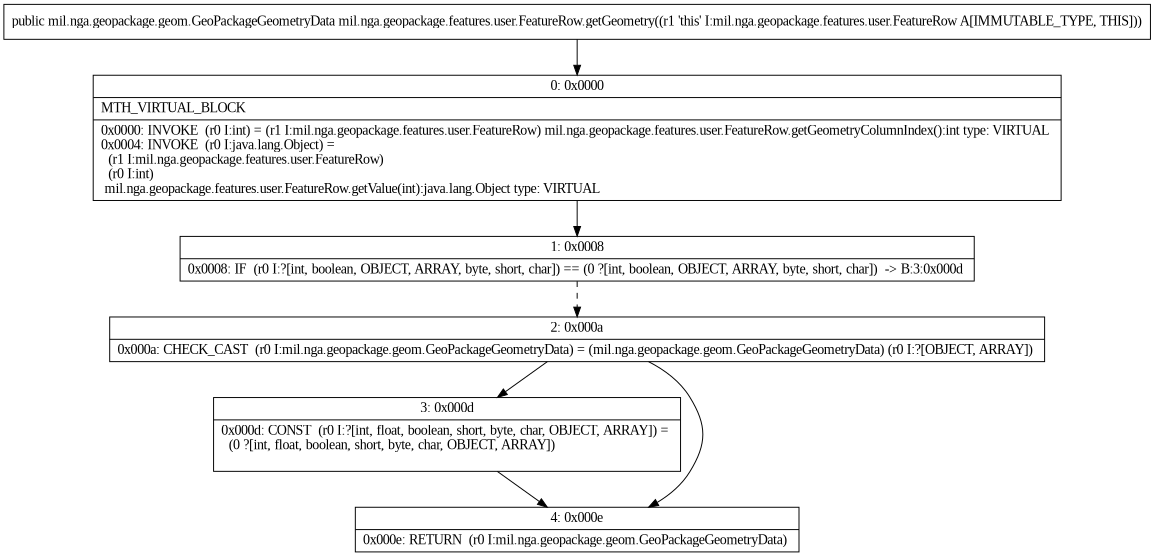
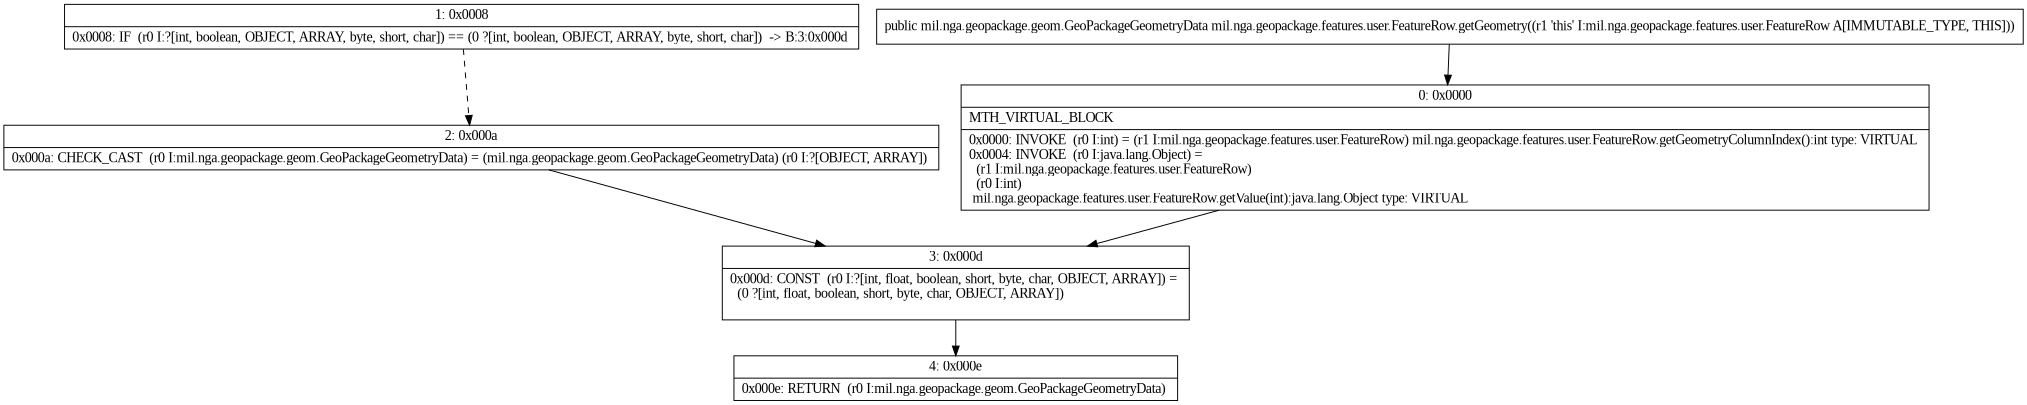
(577, 214) -> (1158, 227)
(702, 430) -> none
